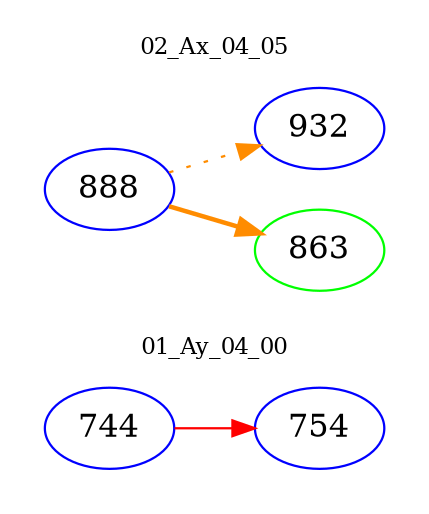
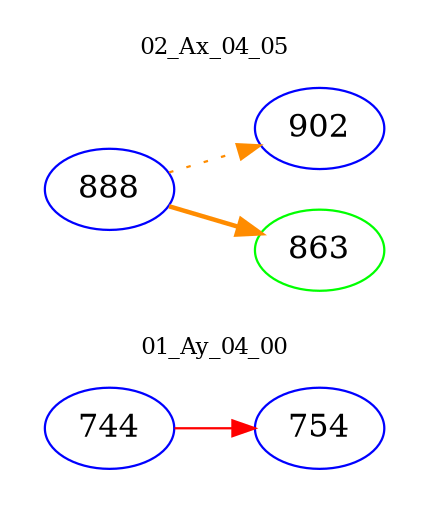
(320, 128) -> (320, 128)
